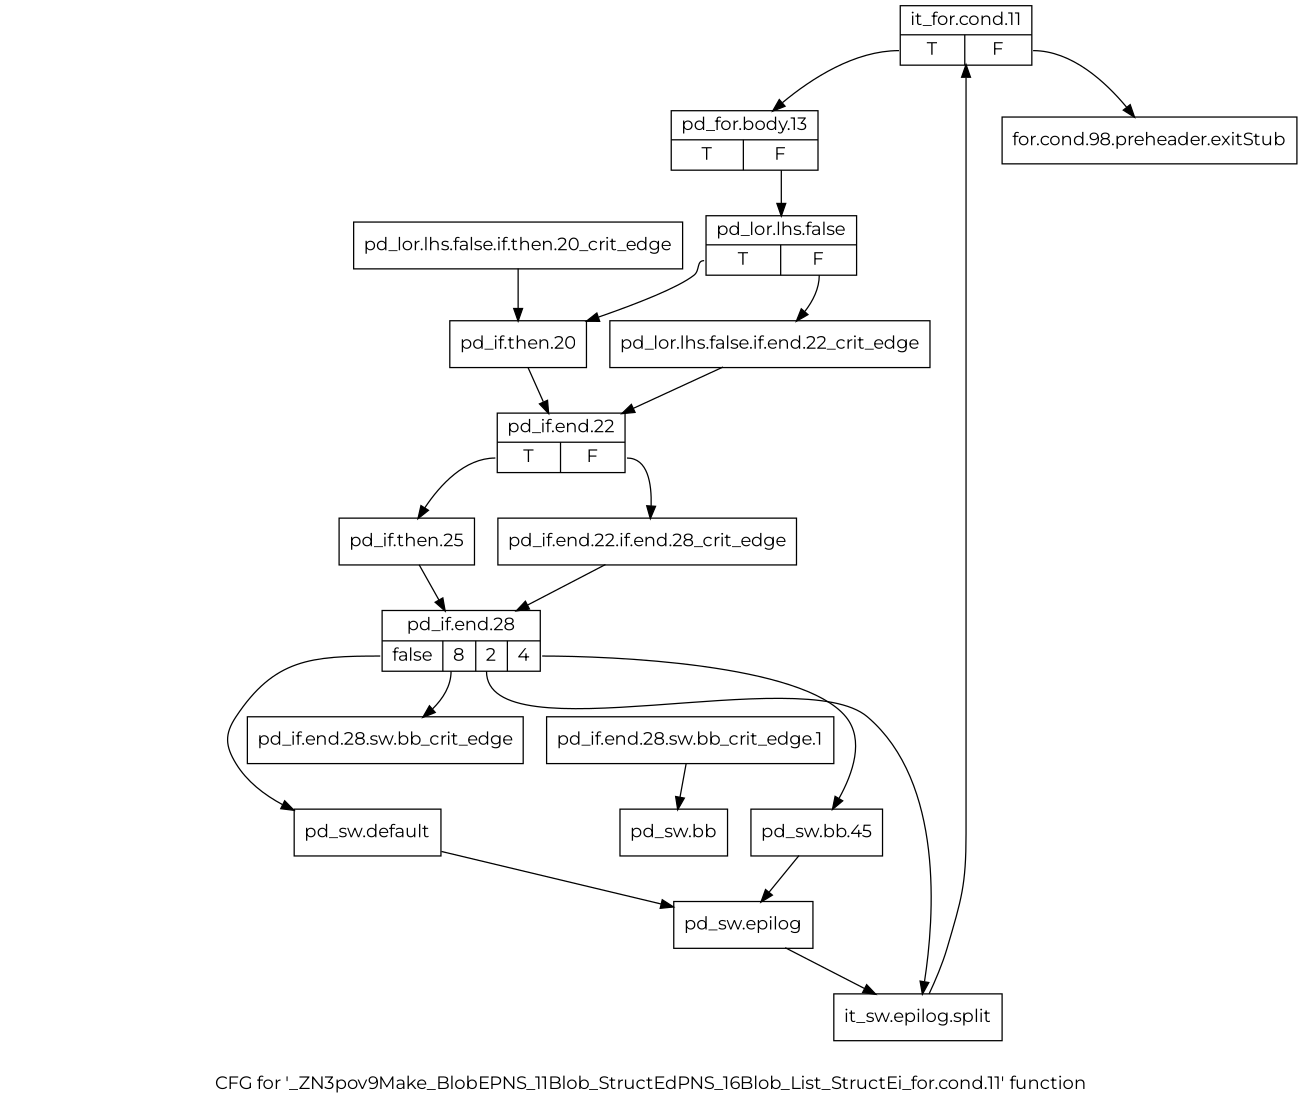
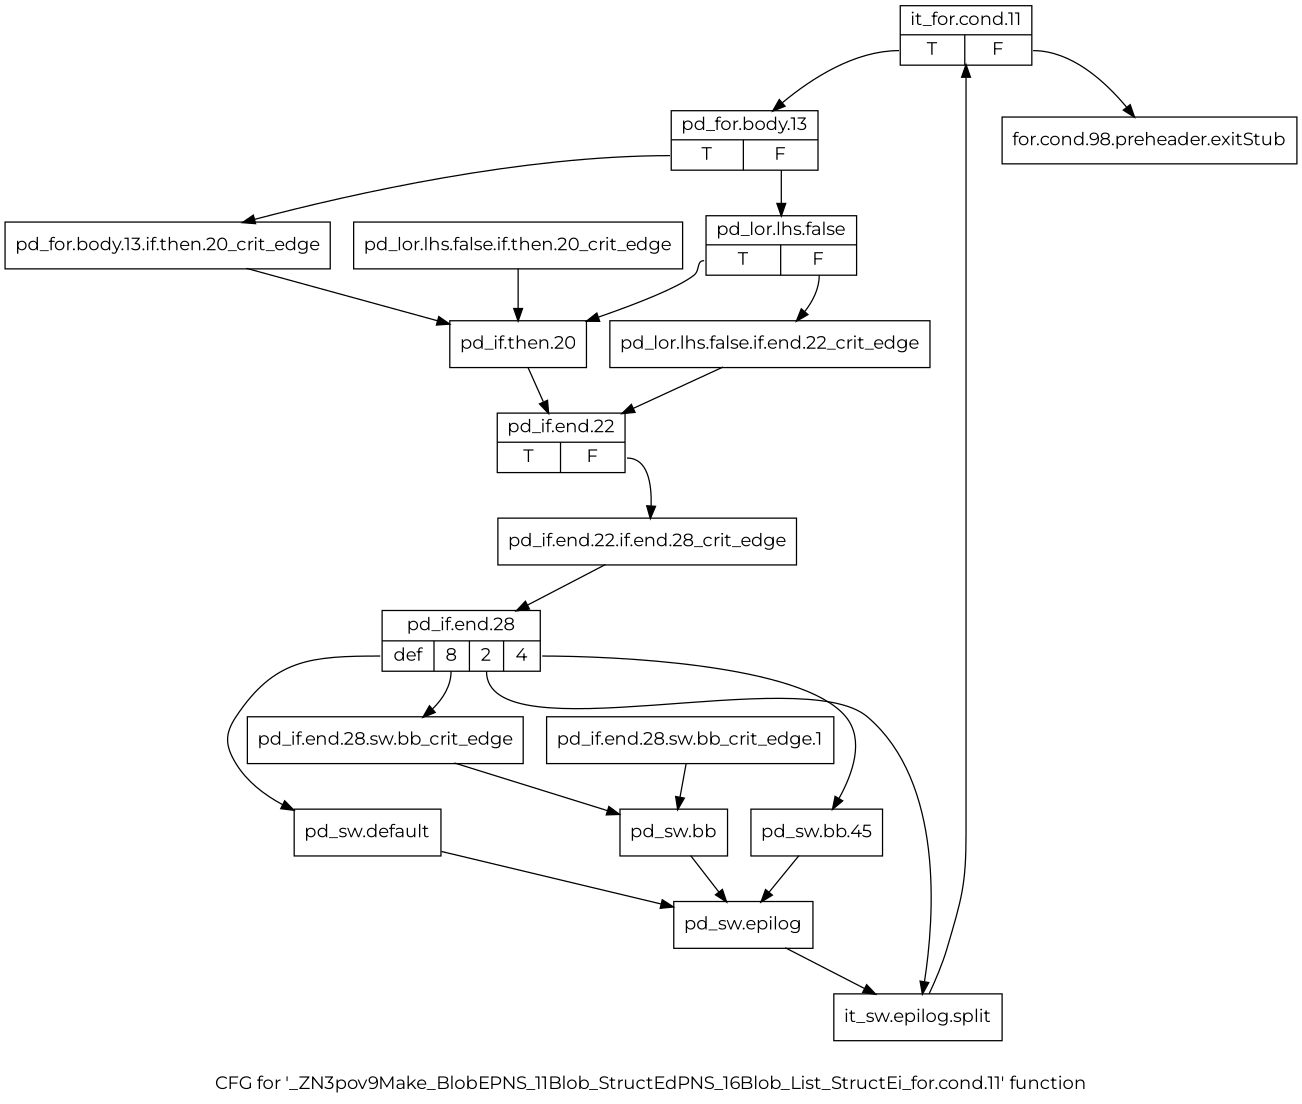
none -> (168, 245)
(407, 542) -> none
(412, 655) -> (408, 655)
none -> (531, 787)
none -> (705, 874)
